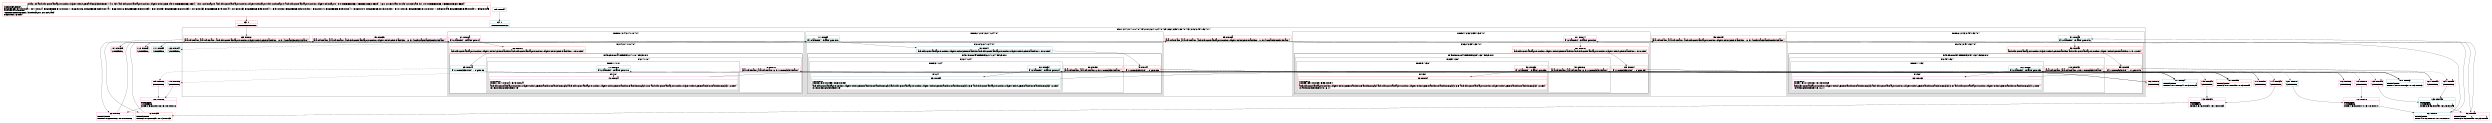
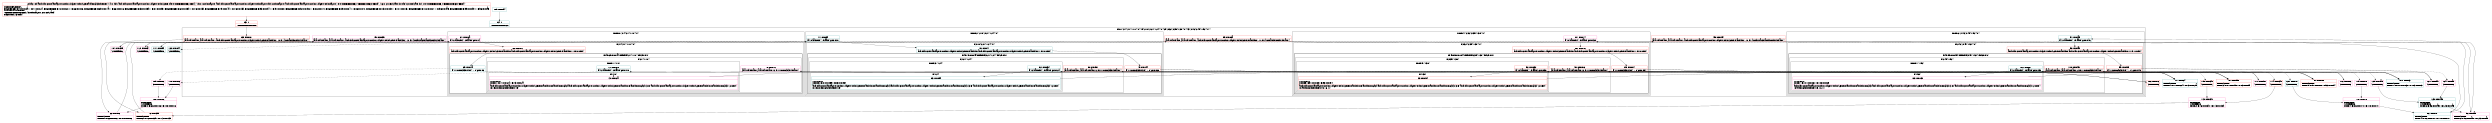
none -> (2319, 83)
